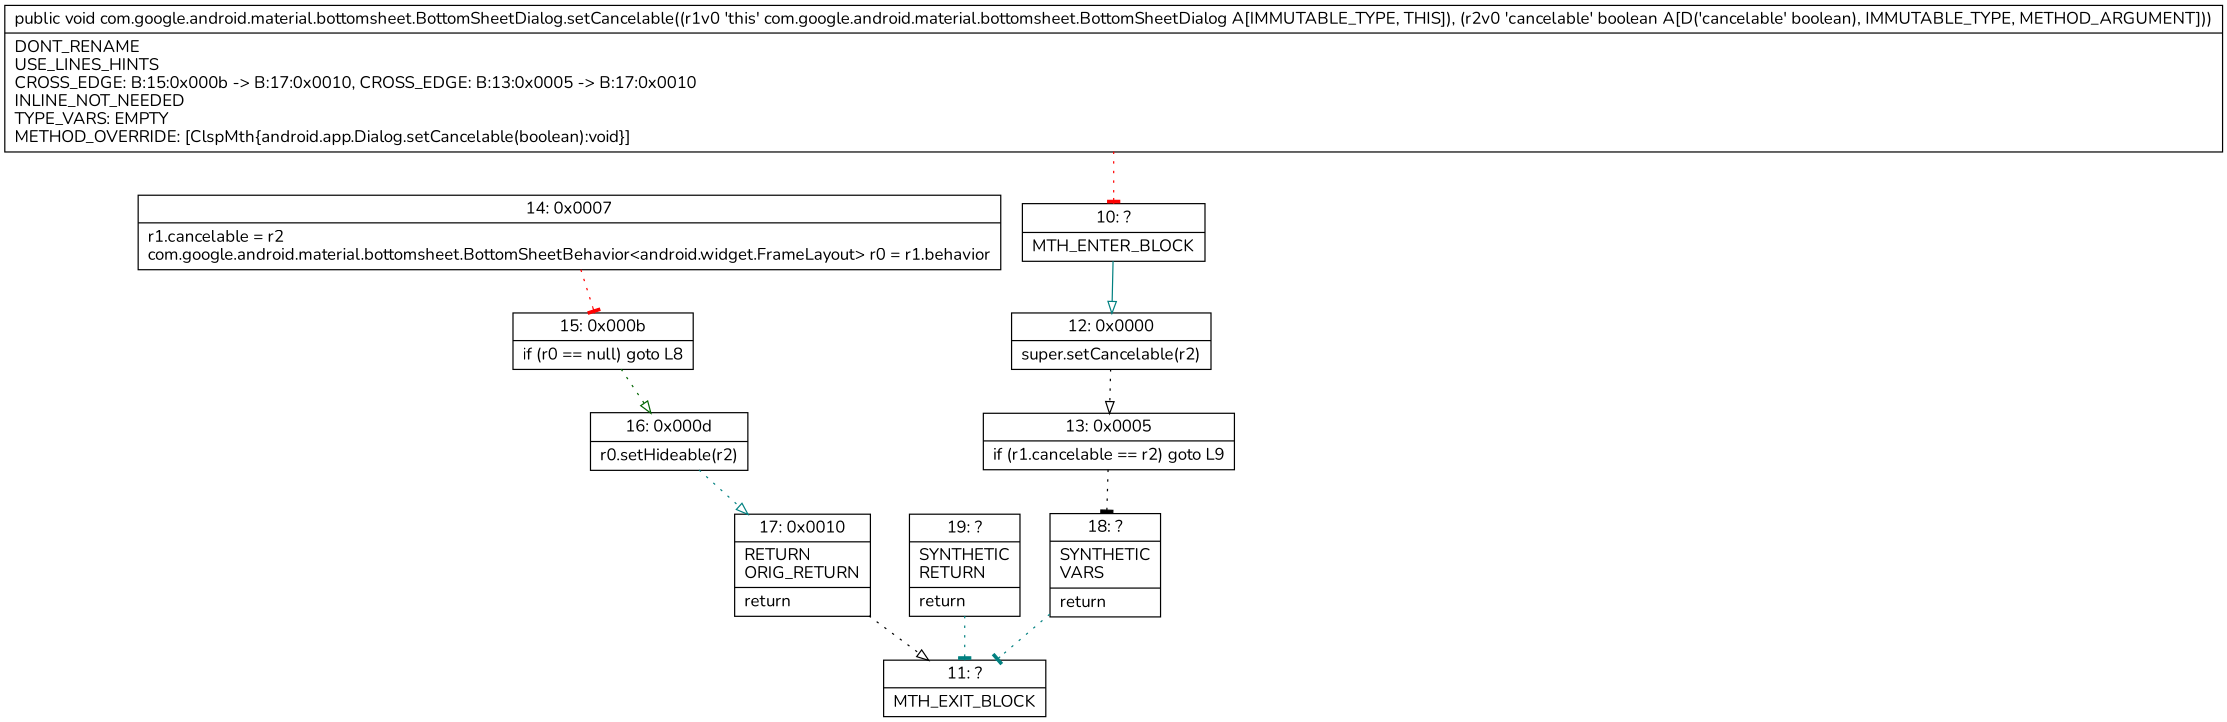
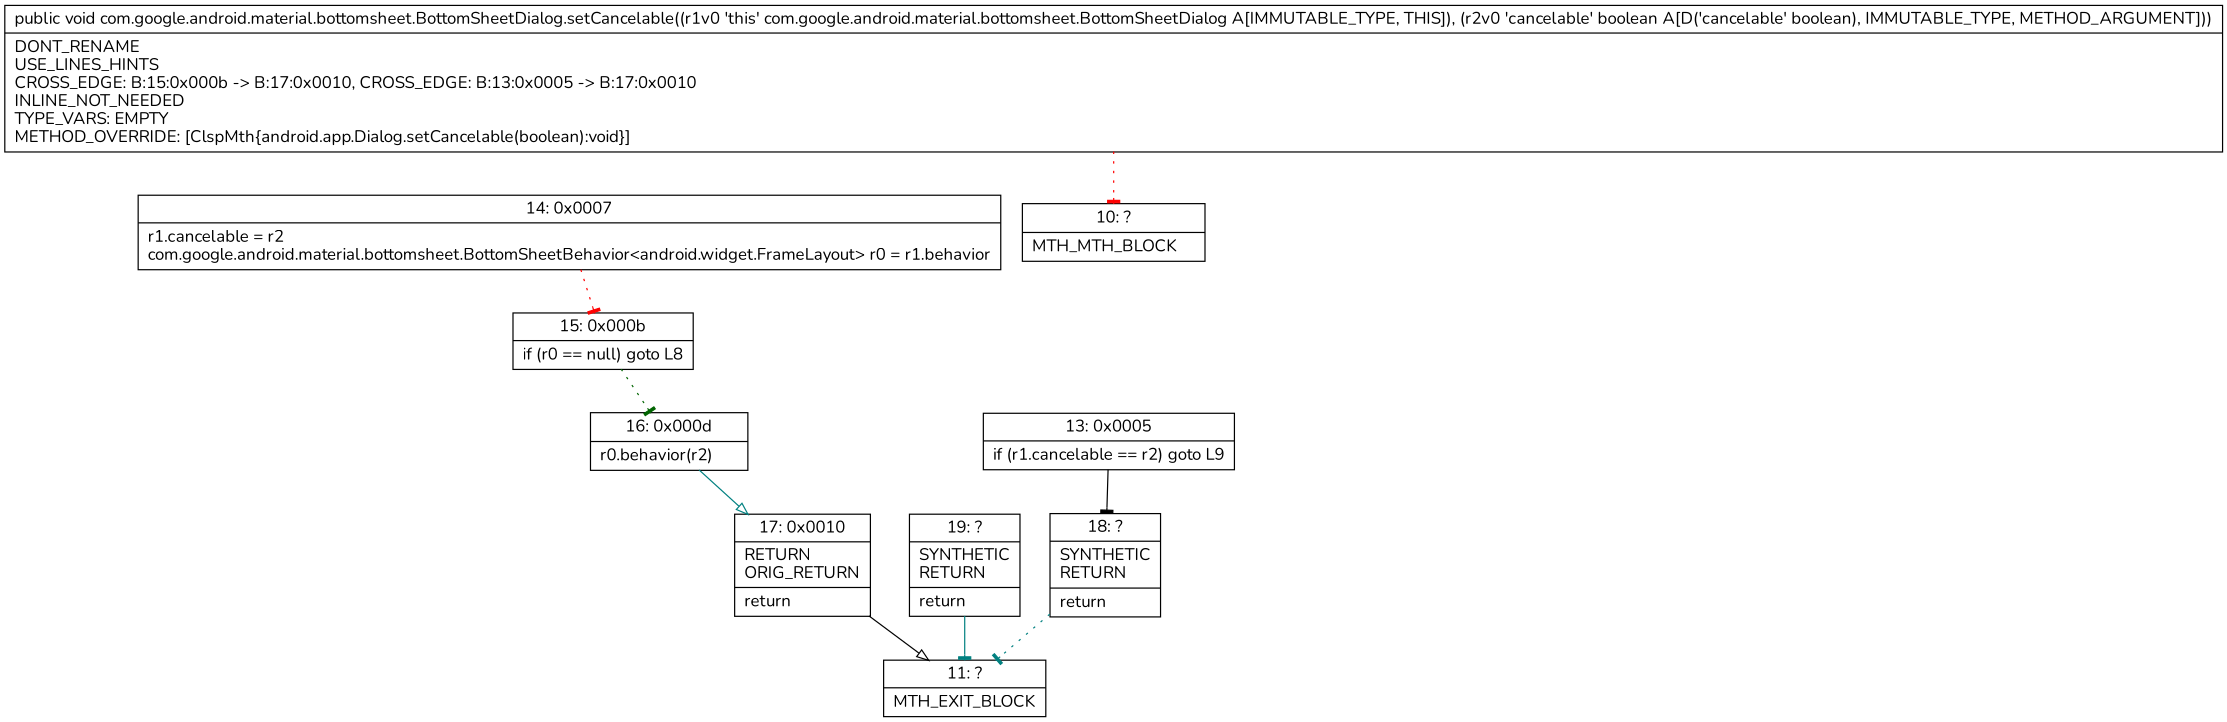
(1114, 246) -> (1105, 246)
(1111, 341) -> none
(634, 389) -> (634, 389)
(669, 455) -> (657, 455)
(719, 488) -> (719, 488)
(1108, 489) -> (1108, 489)
(1082, 573) -> (1093, 573)
(894, 635) -> (894, 635)
(965, 635) -> (965, 635)
